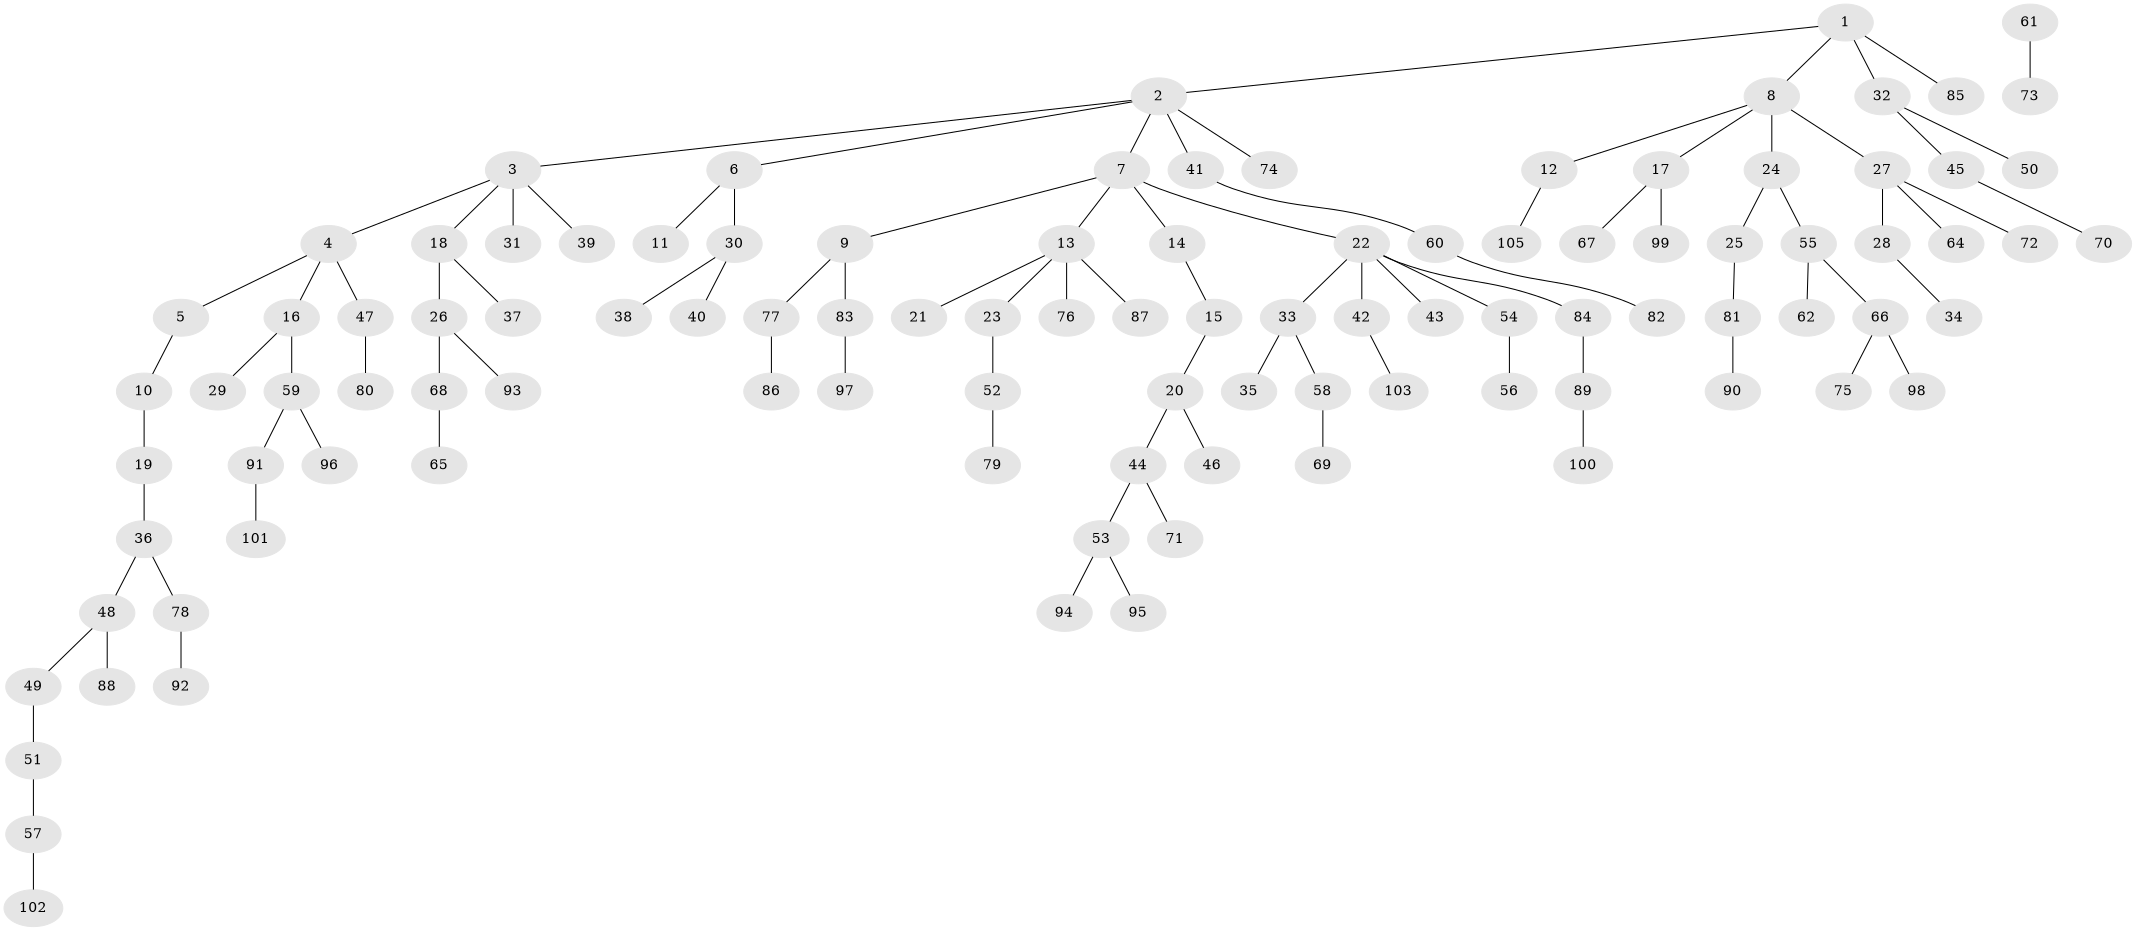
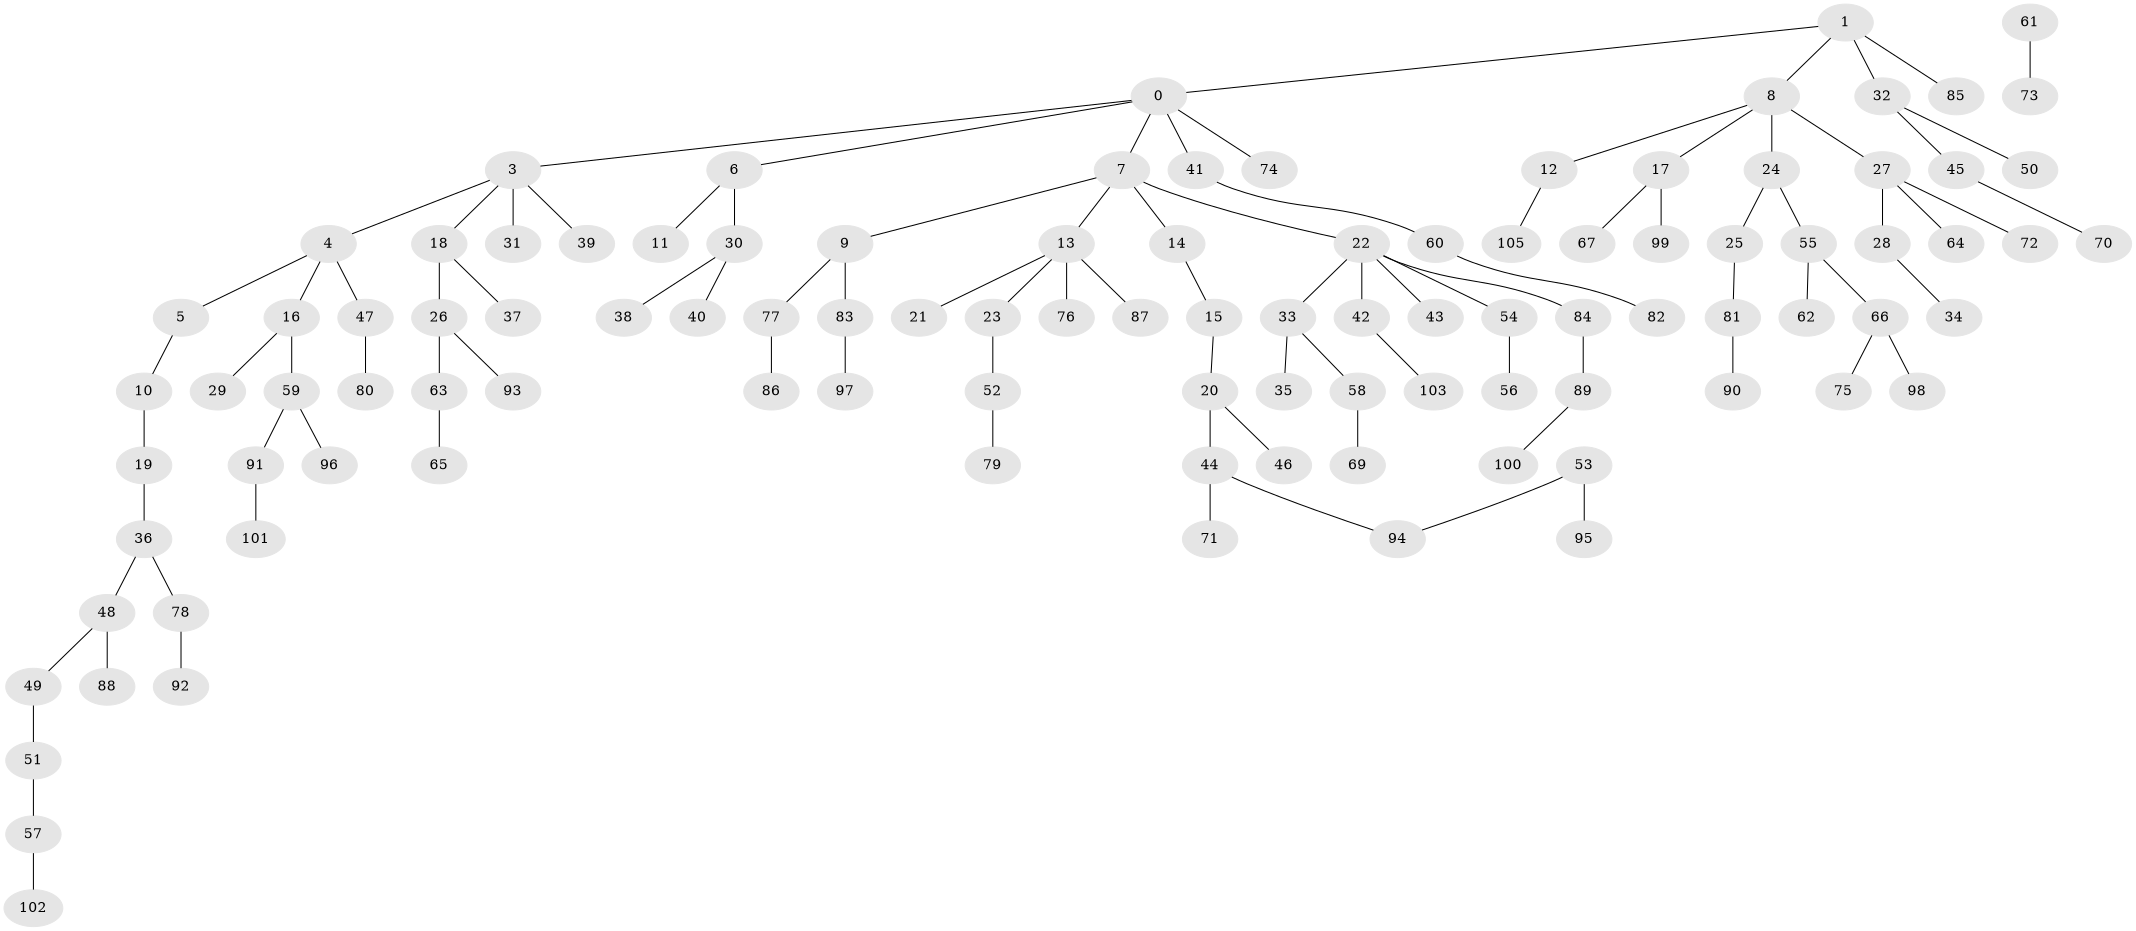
(1159, 96) -> (1159, 96)
(439, 392) -> (439, 392)
(1120, 502) -> (1302, 505)
